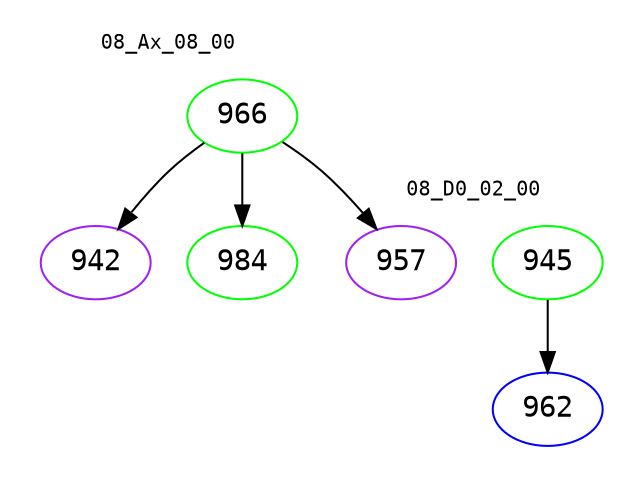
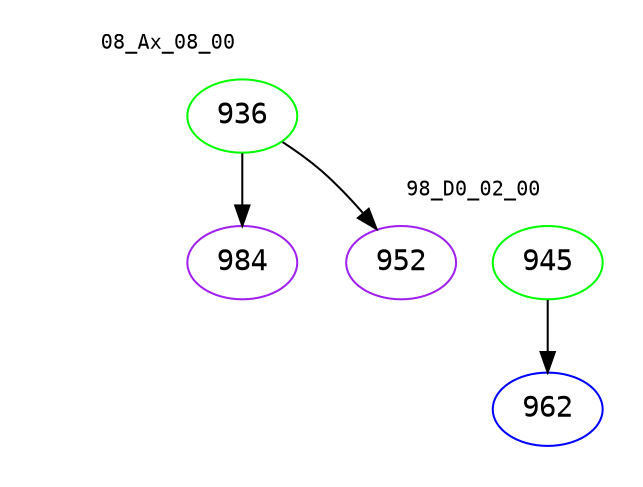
(242, 116) -> (242, 116)
(474, 190) -> (474, 190)
(96, 263) -> none
(242, 263) -> (242, 263)
(401, 263) -> (401, 263)
